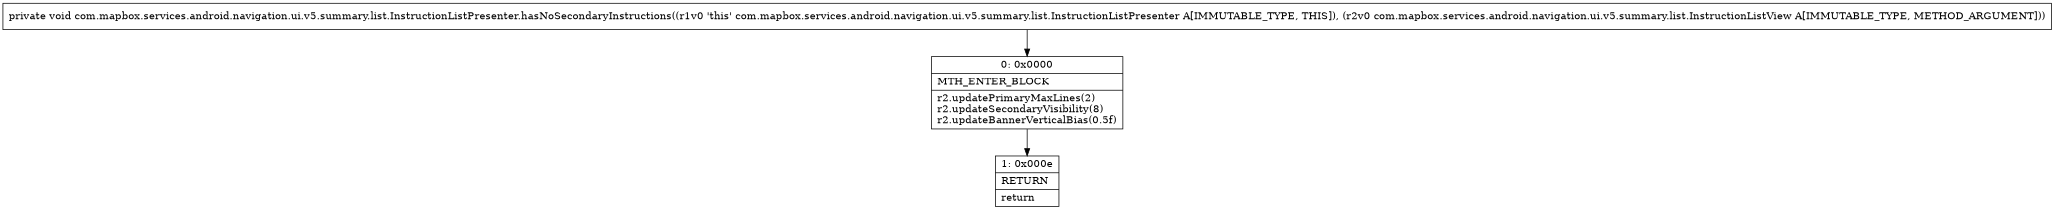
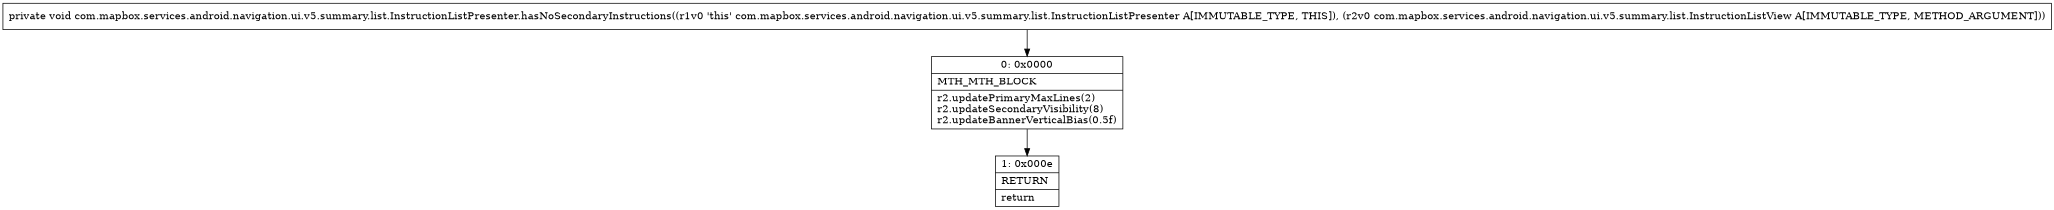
(994, 81) -> (987, 81)
